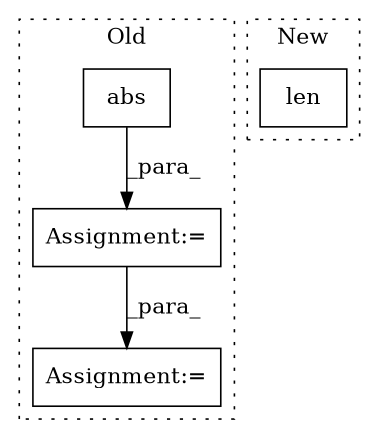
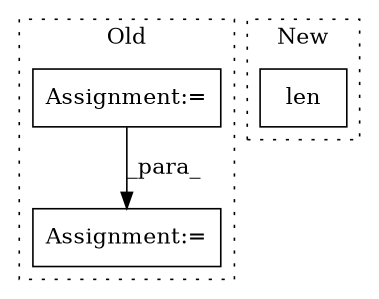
(127, 98) -> none
